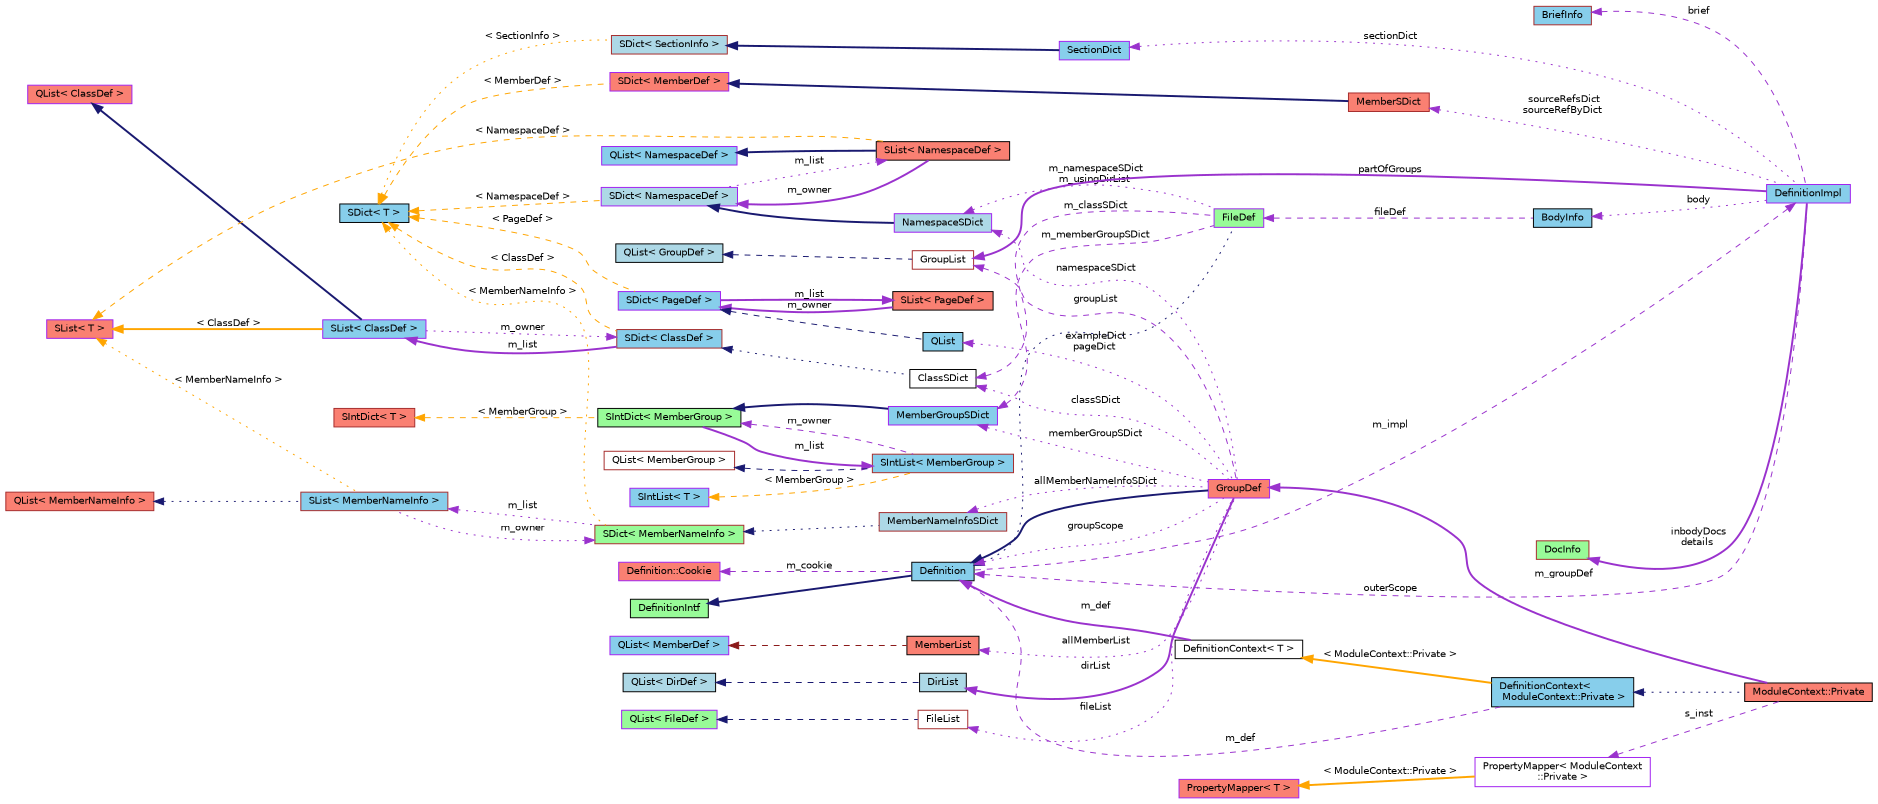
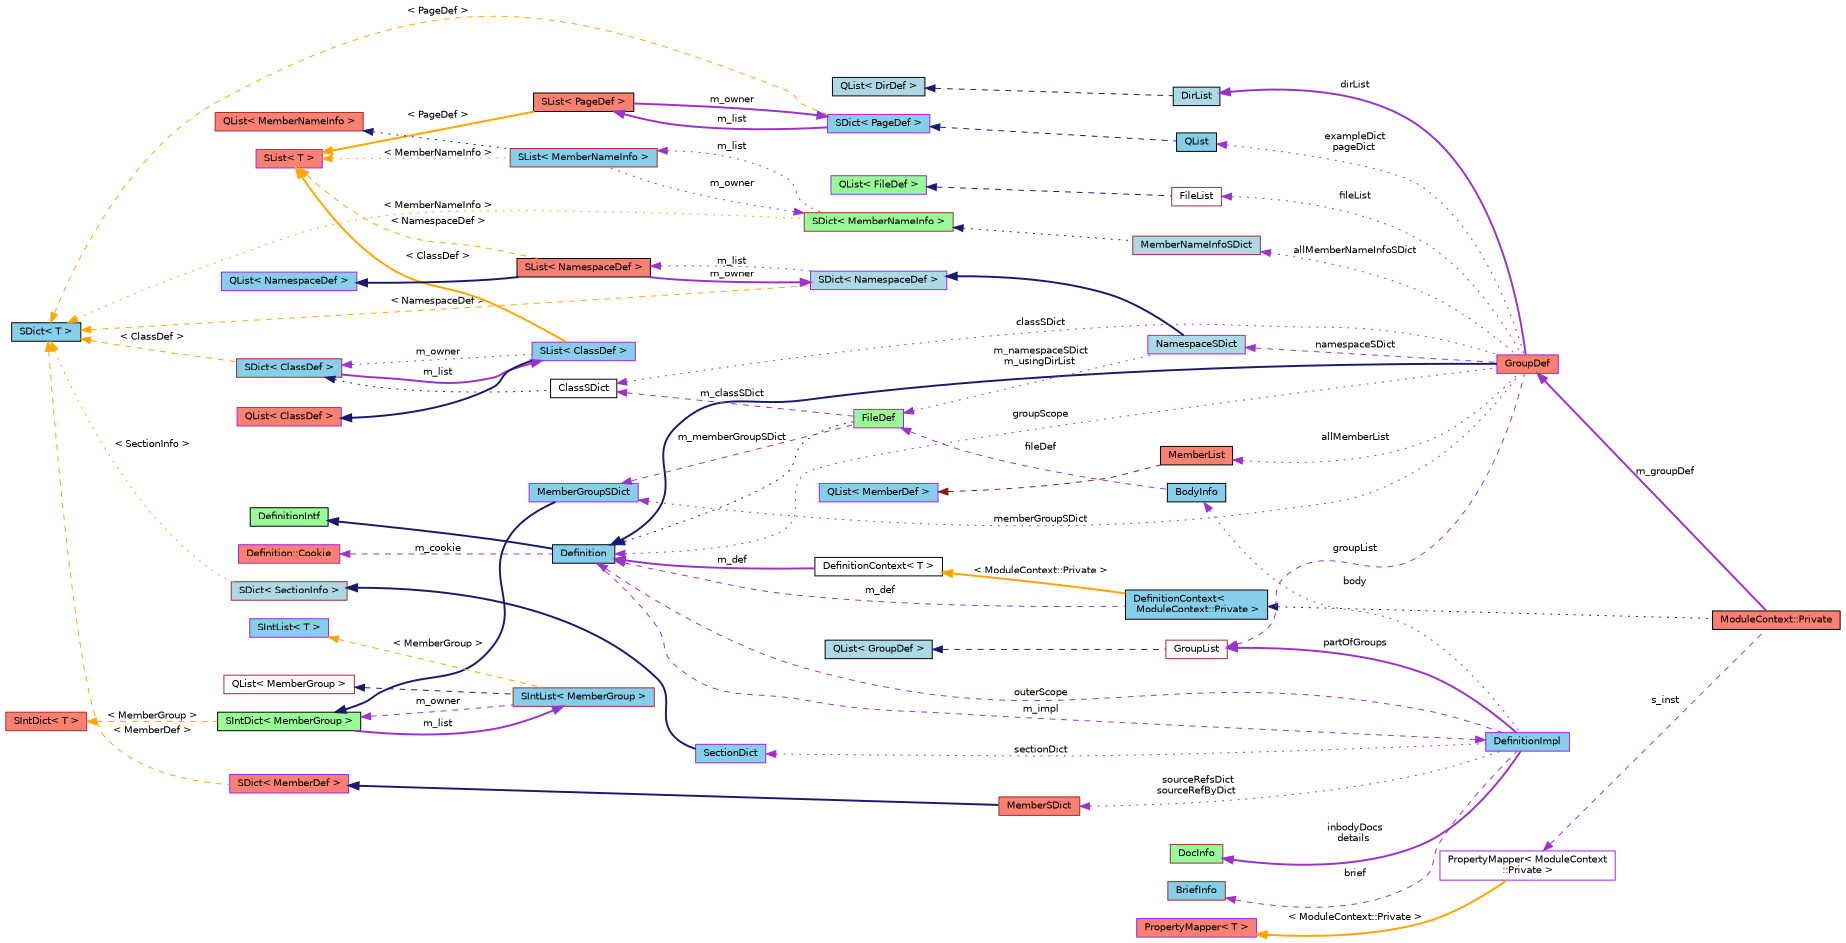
none -> (433, 131)
(1119, 186) -> (1022, 385)
(1165, 302) -> (1376, 355)
